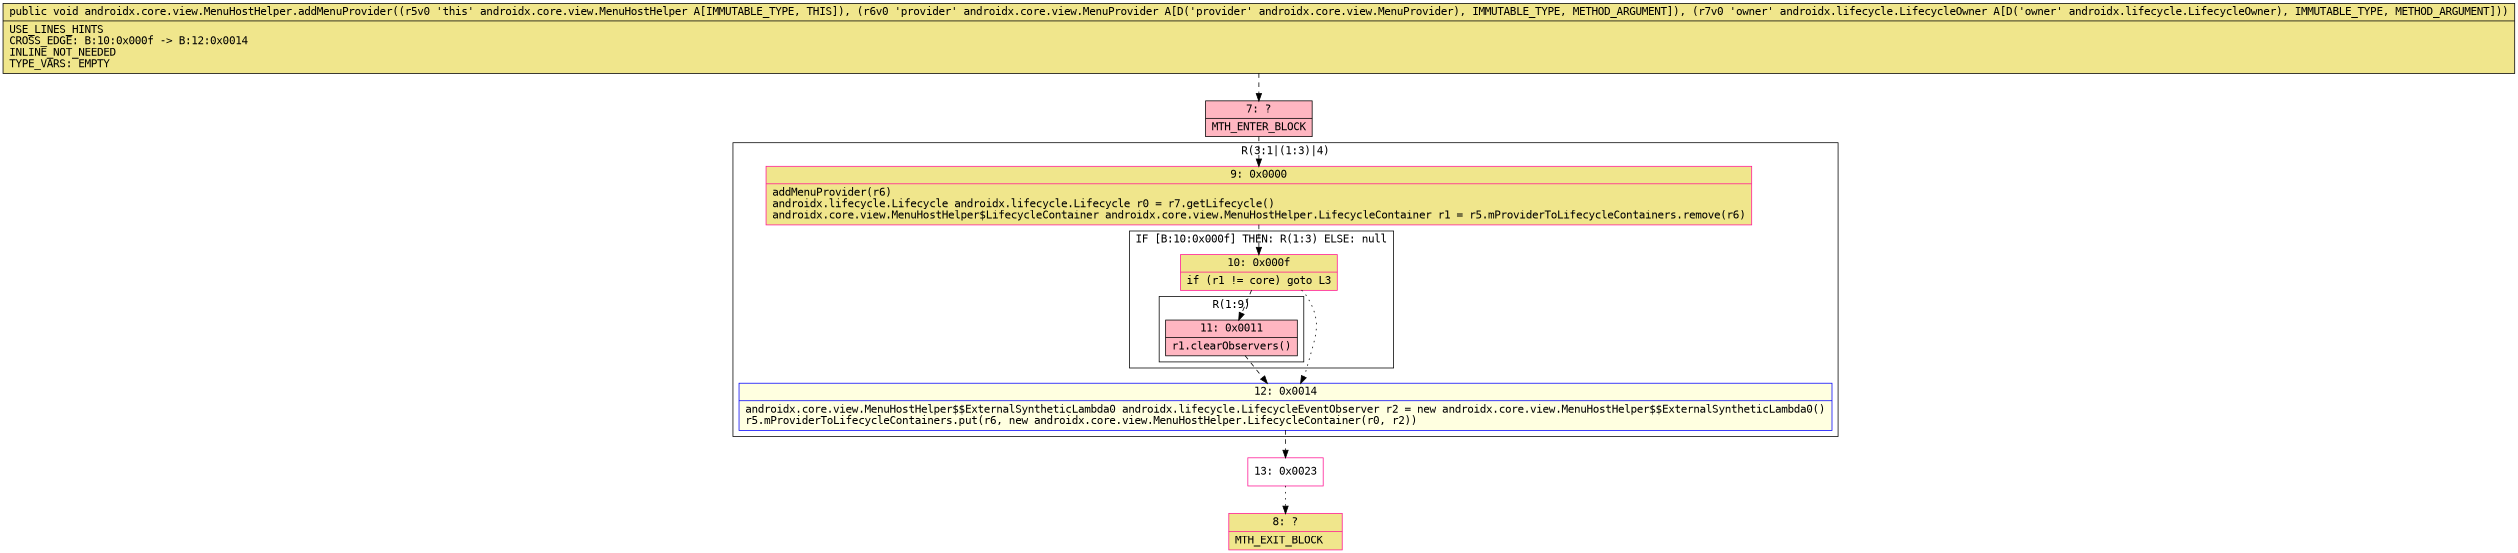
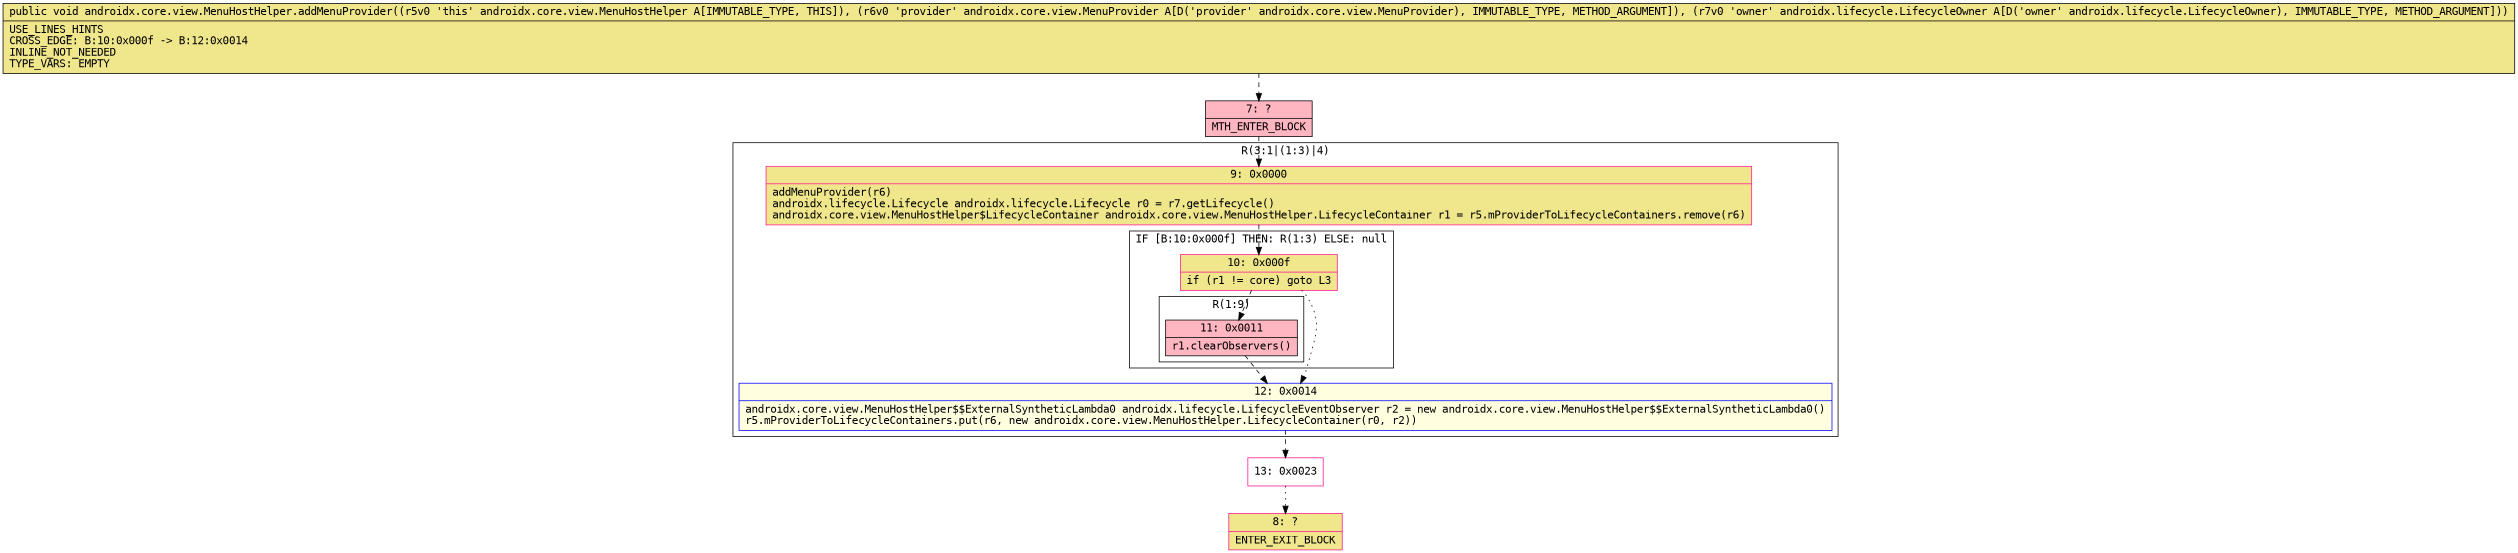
(1279, 540) -> (1286, 540)
